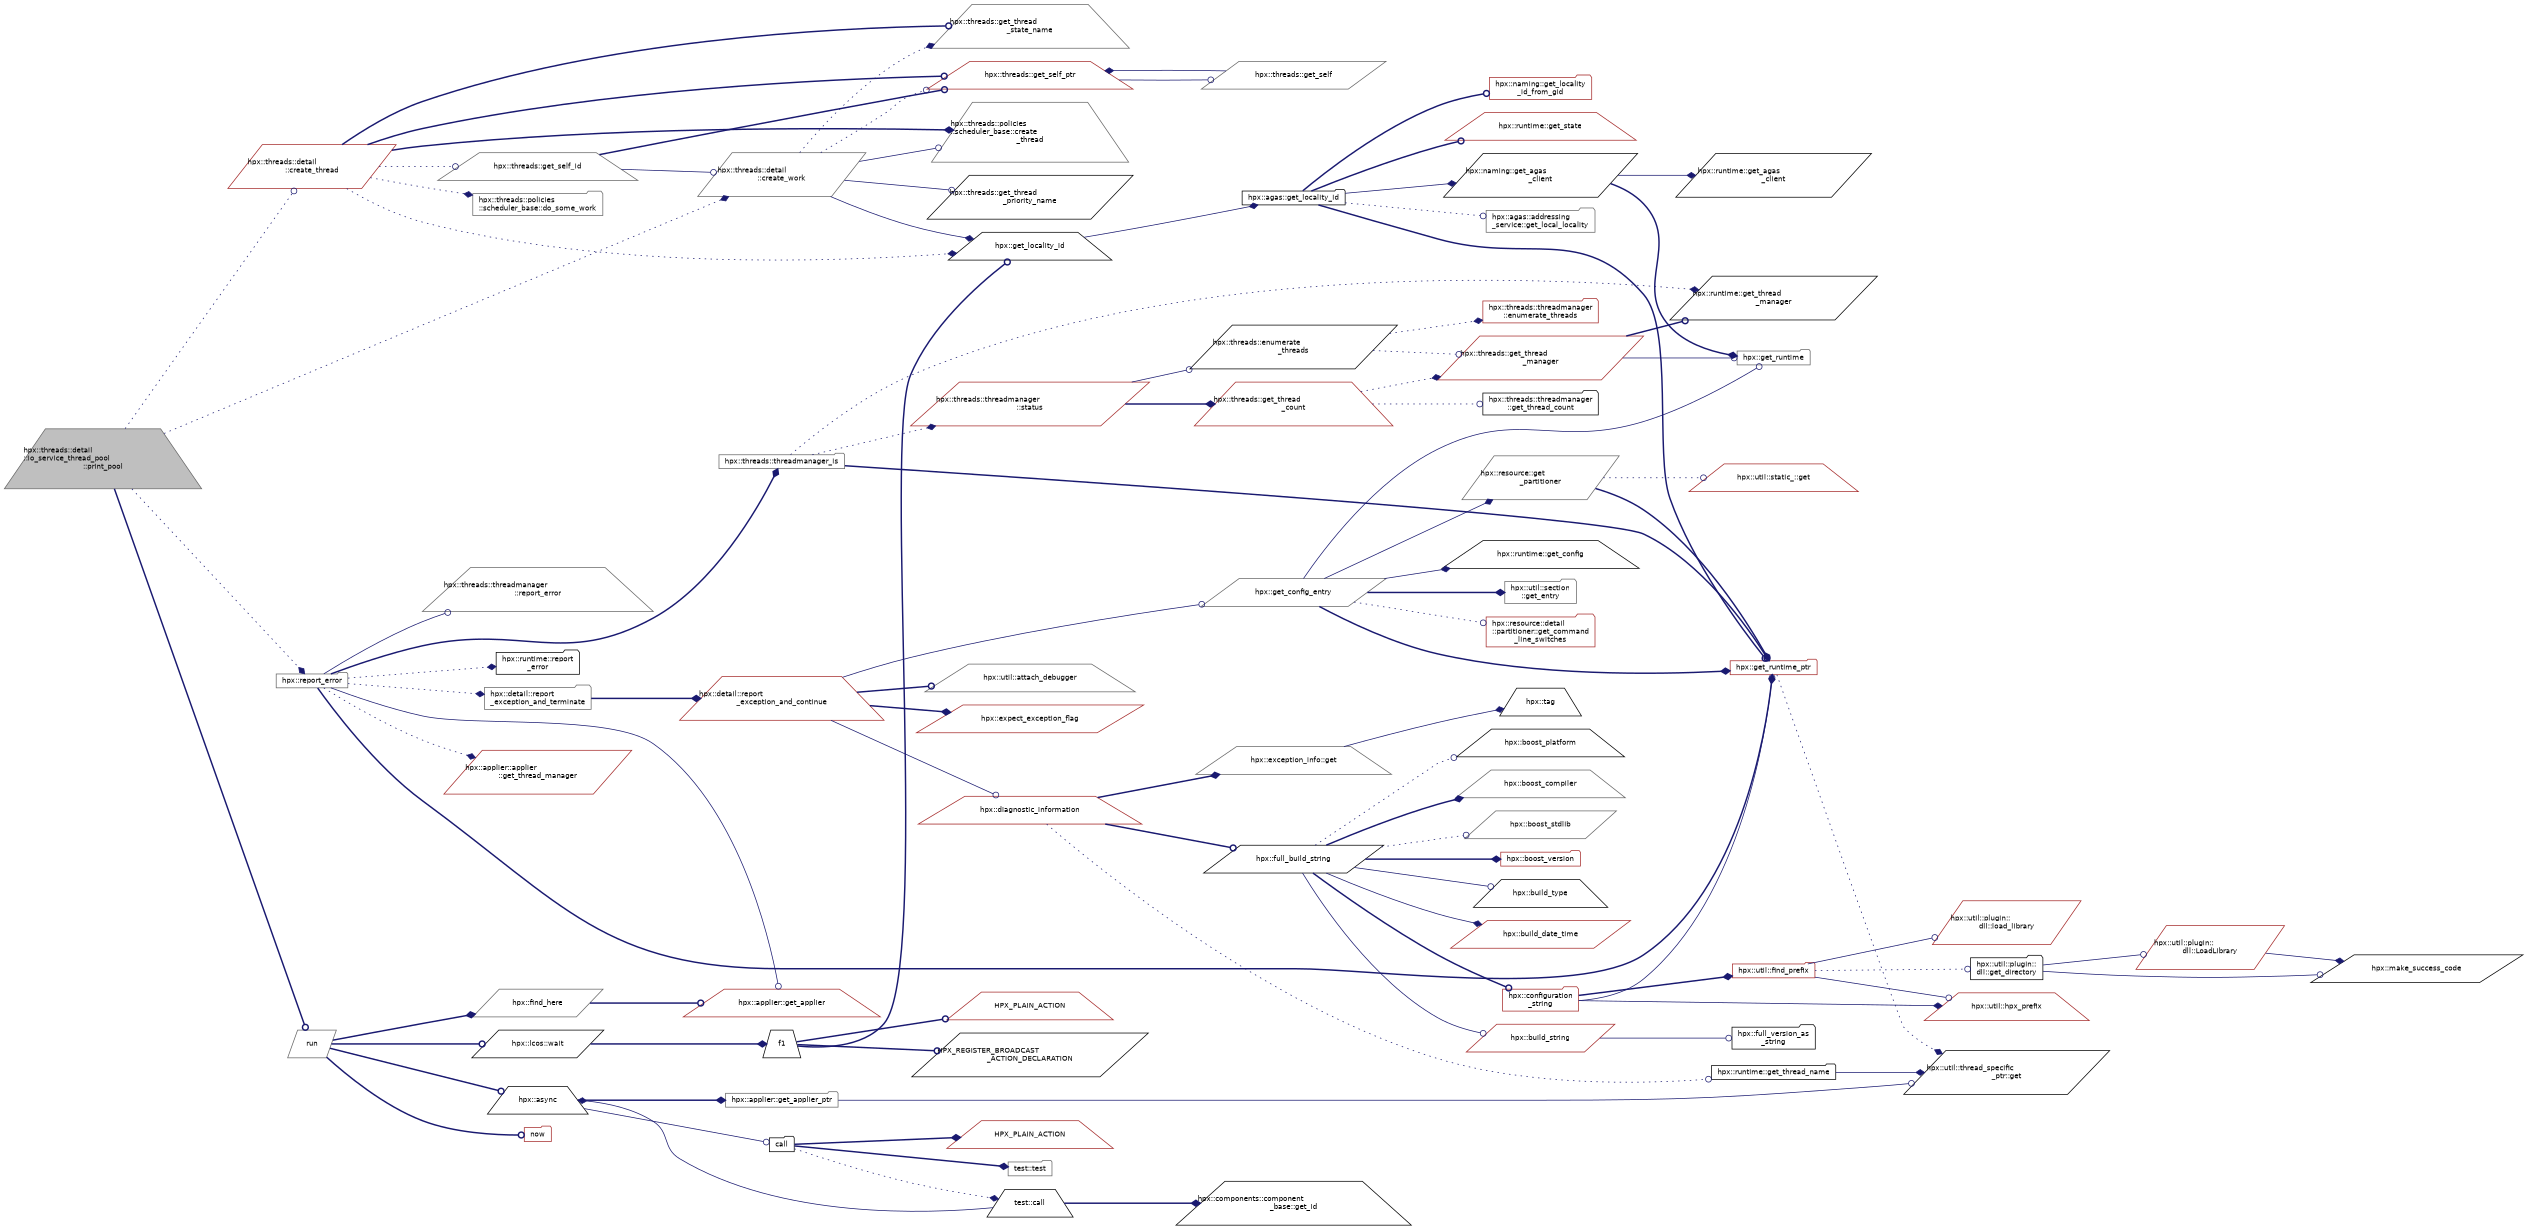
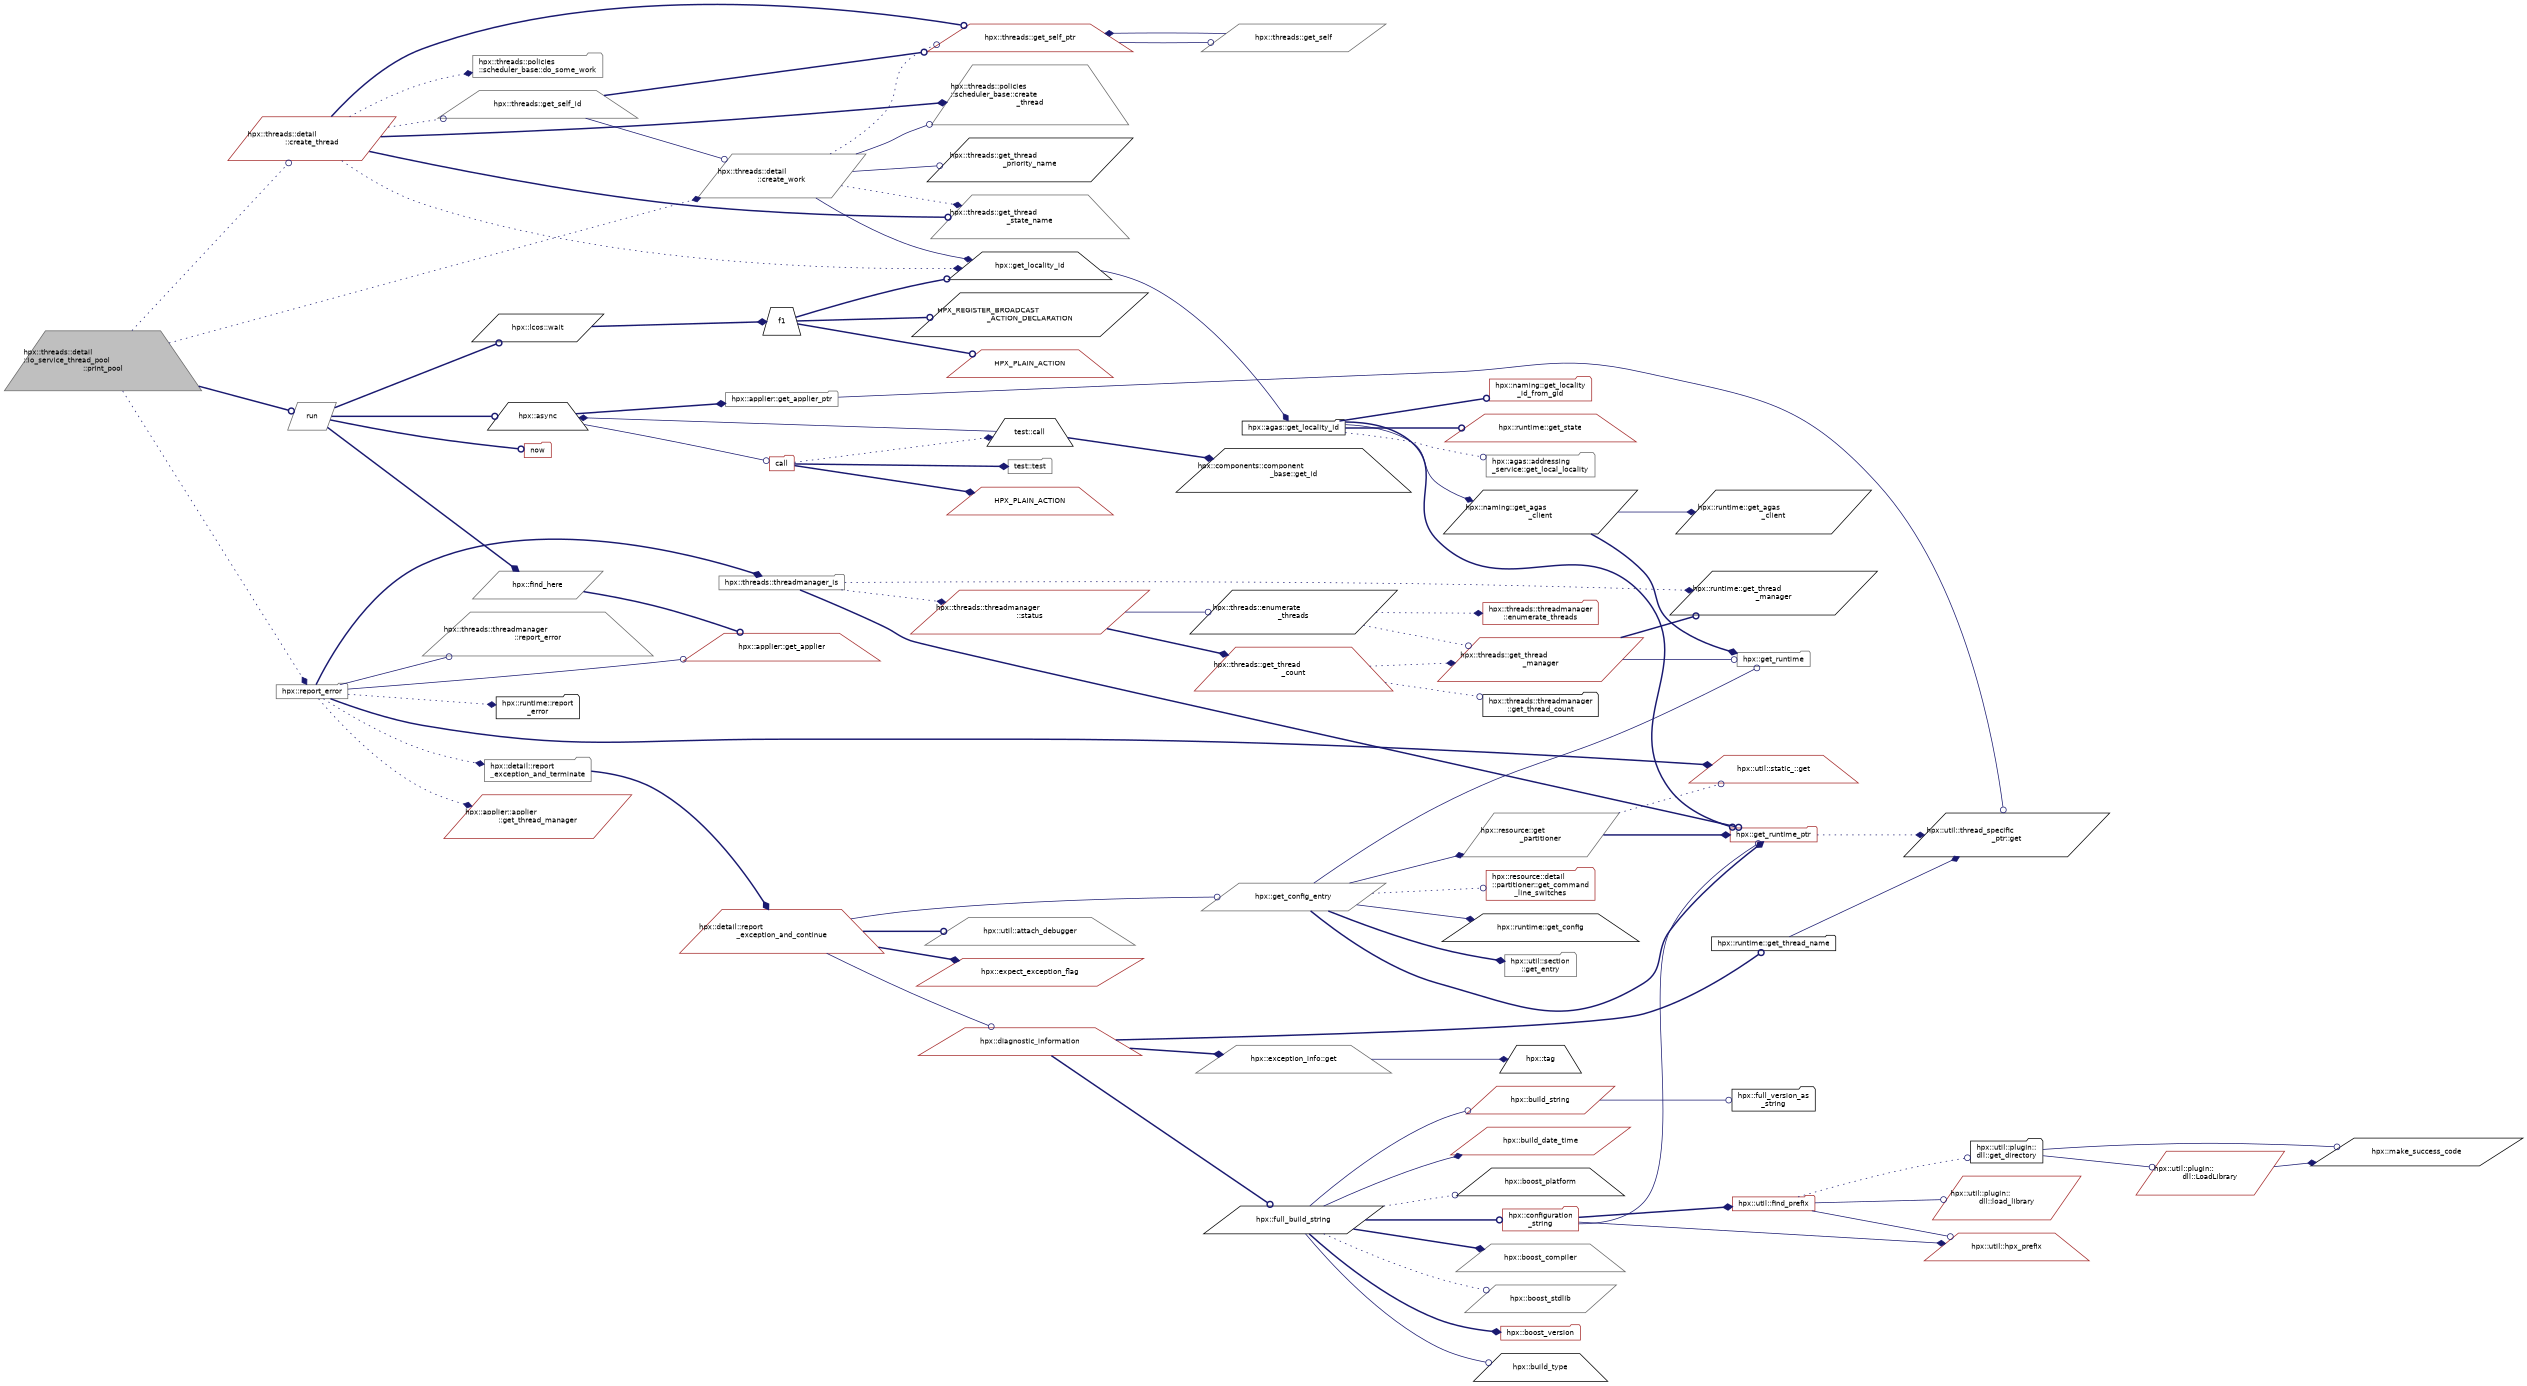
(1088, 969) -> (1014, 739)
(1350, 1024) -> (1445, 1030)
(782, 1145) -> (782, 464)
